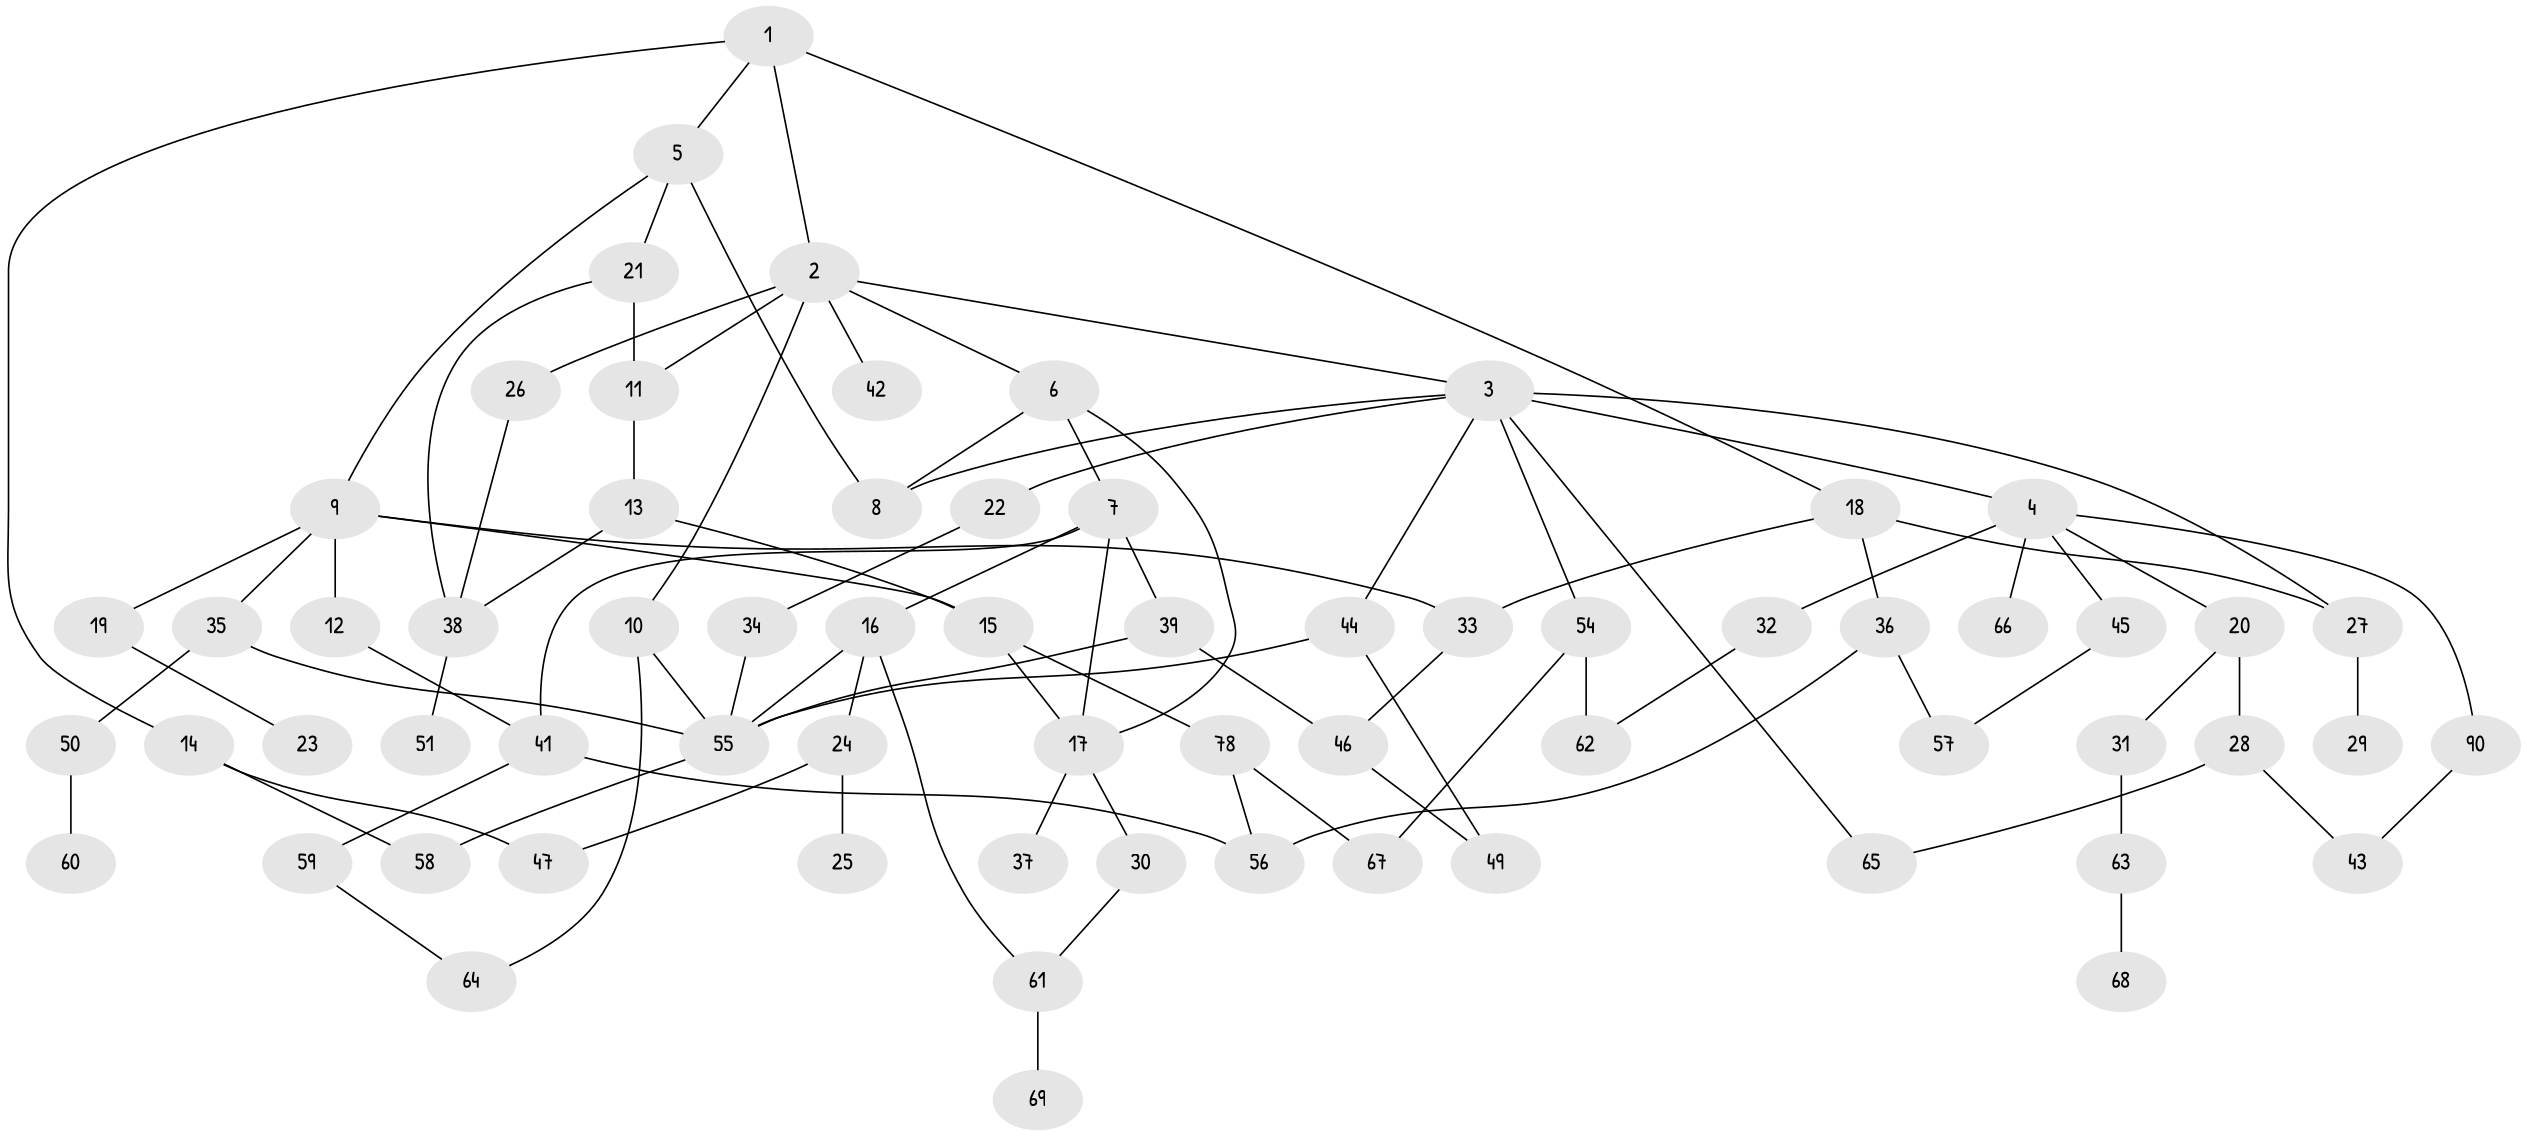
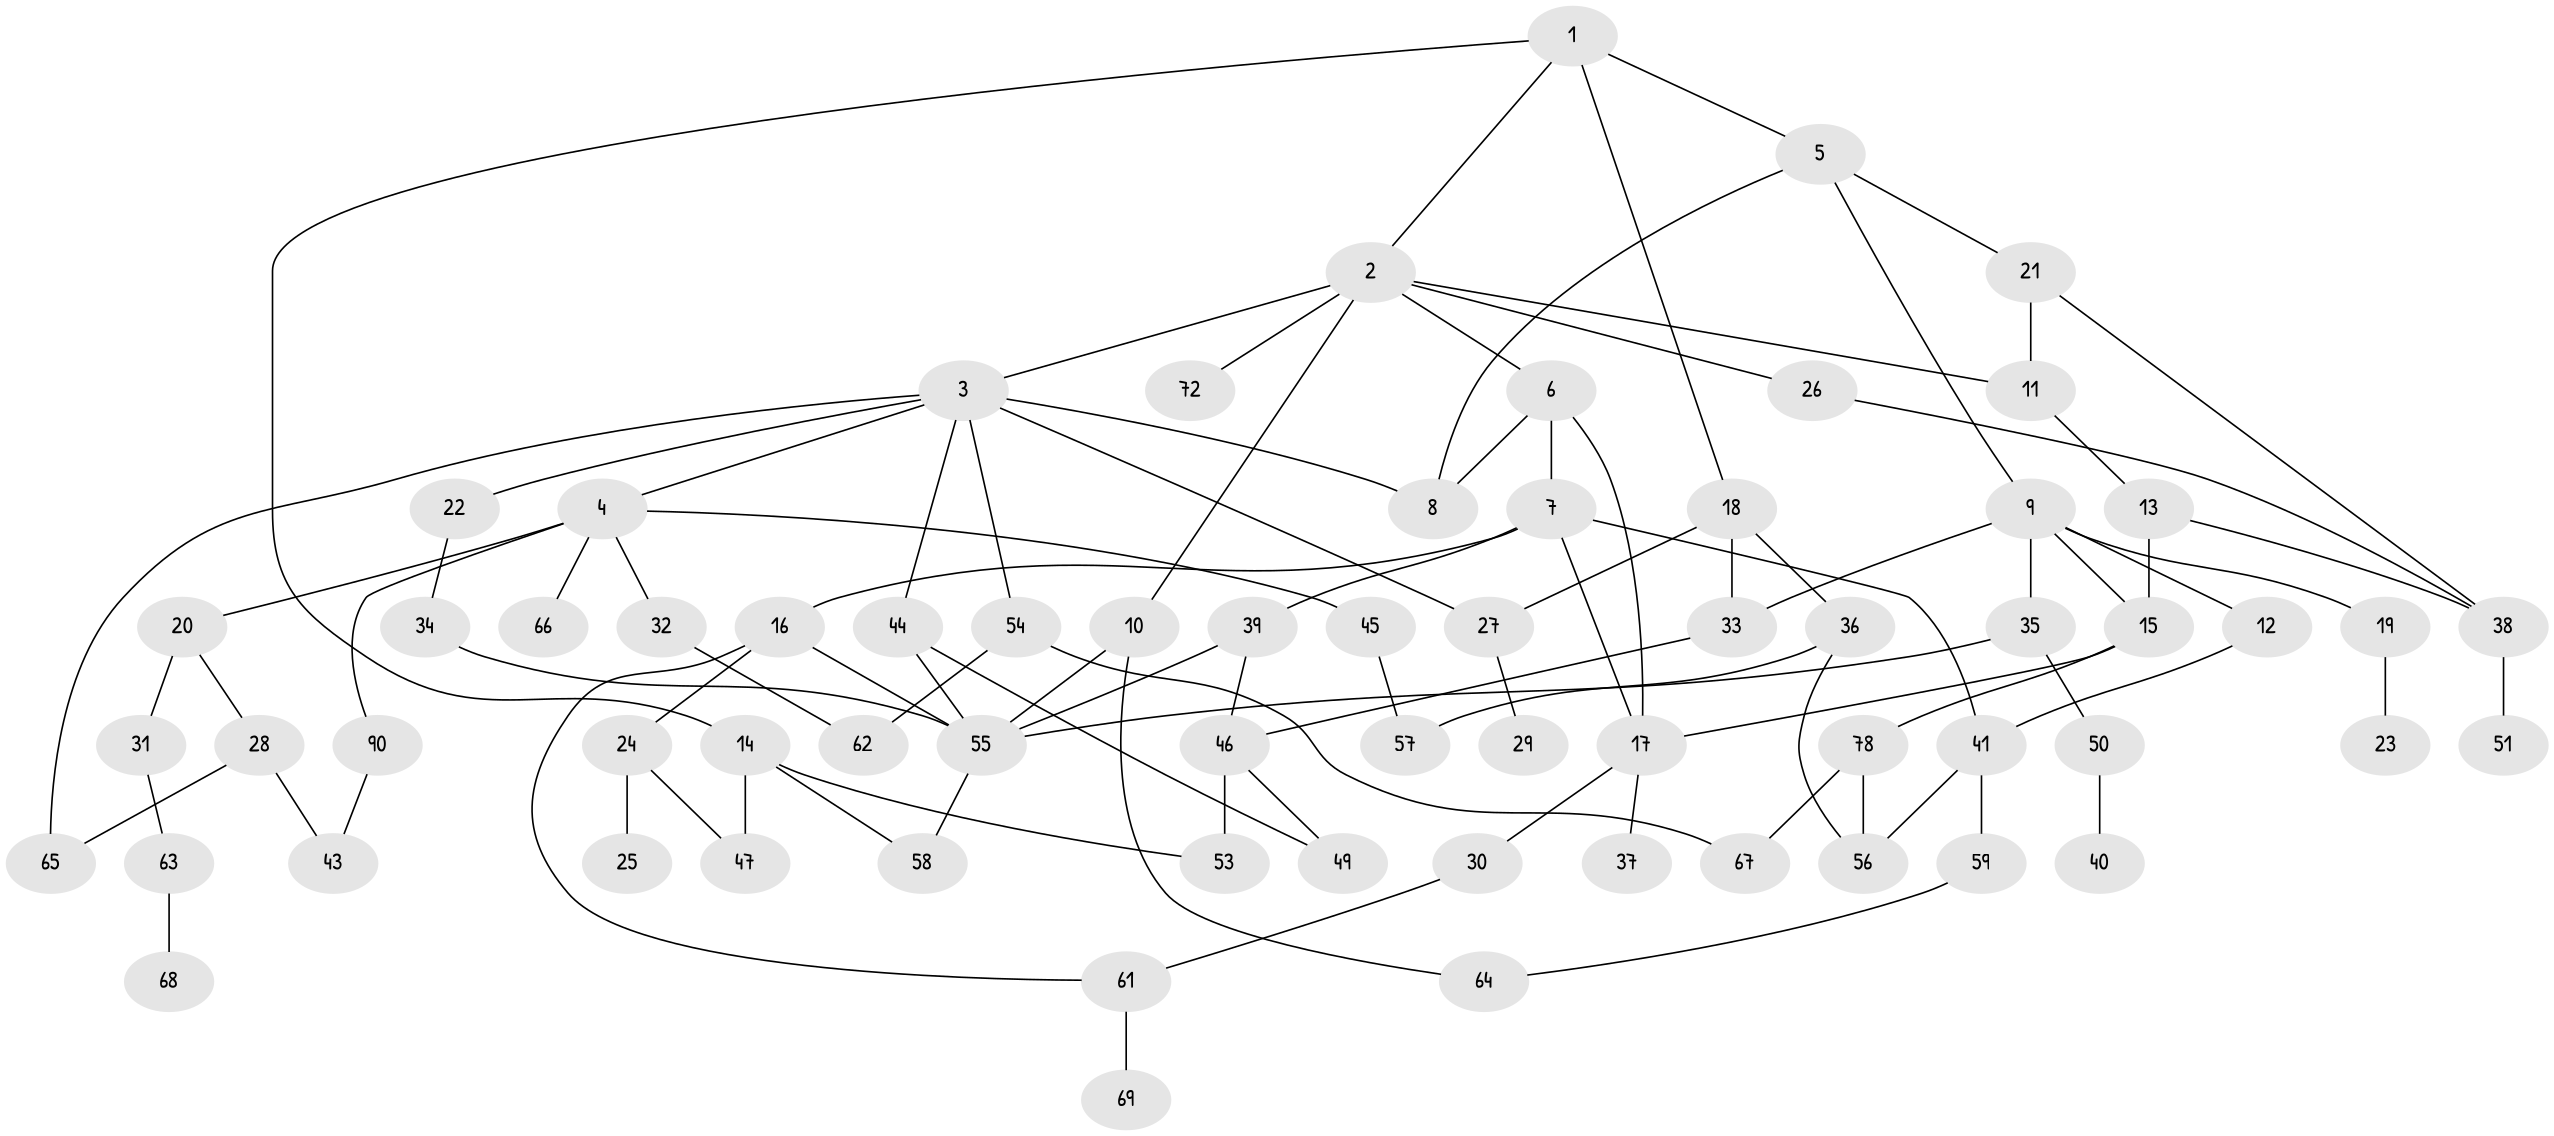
(877, 391) -> (1190, 391)
(71, 864) -> (2100, 864)
none -> (1225, 864)
